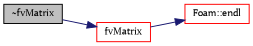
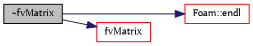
(163, 24) -> (119, 14)
